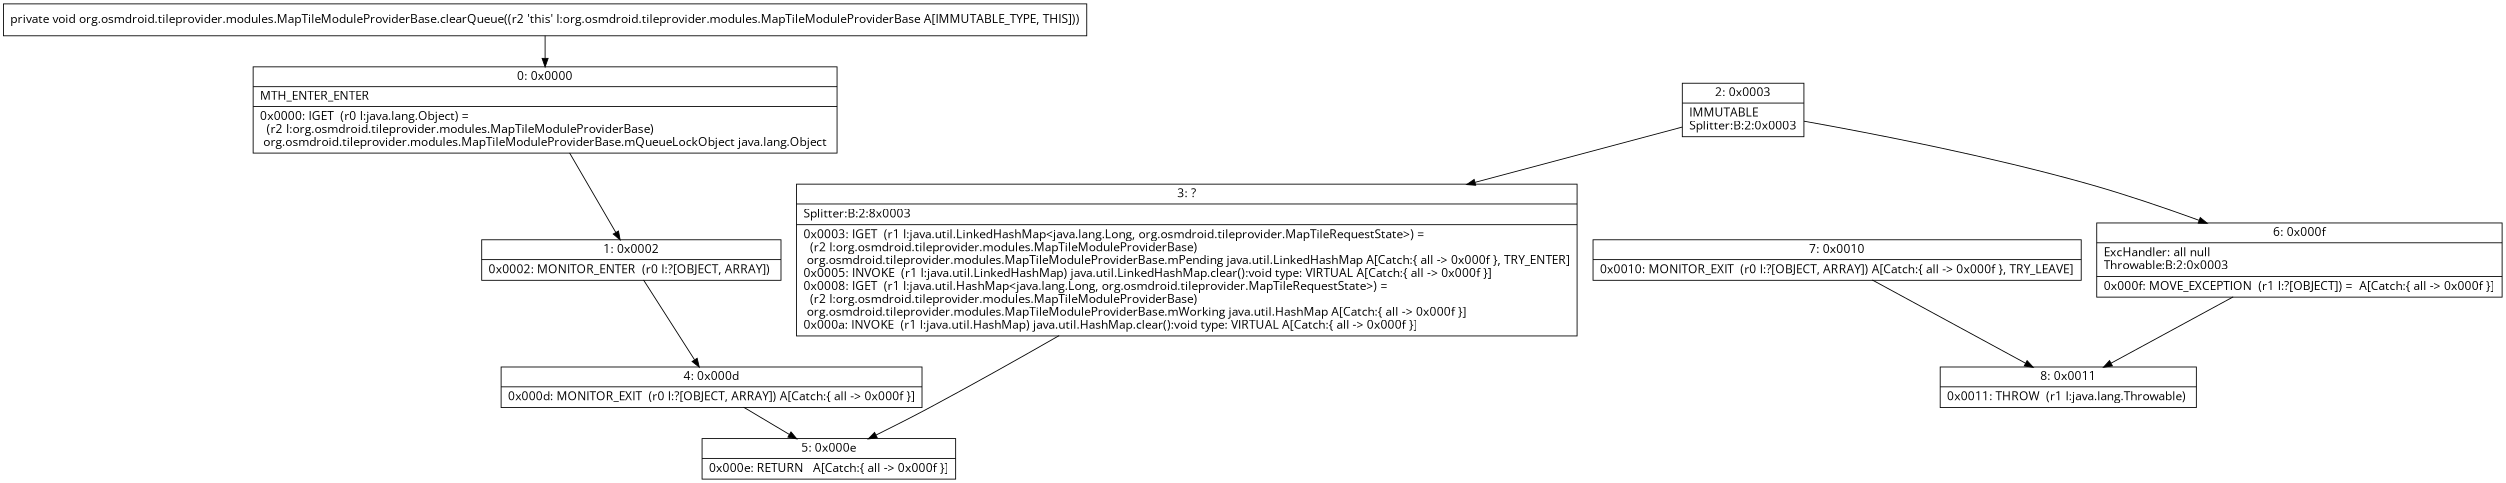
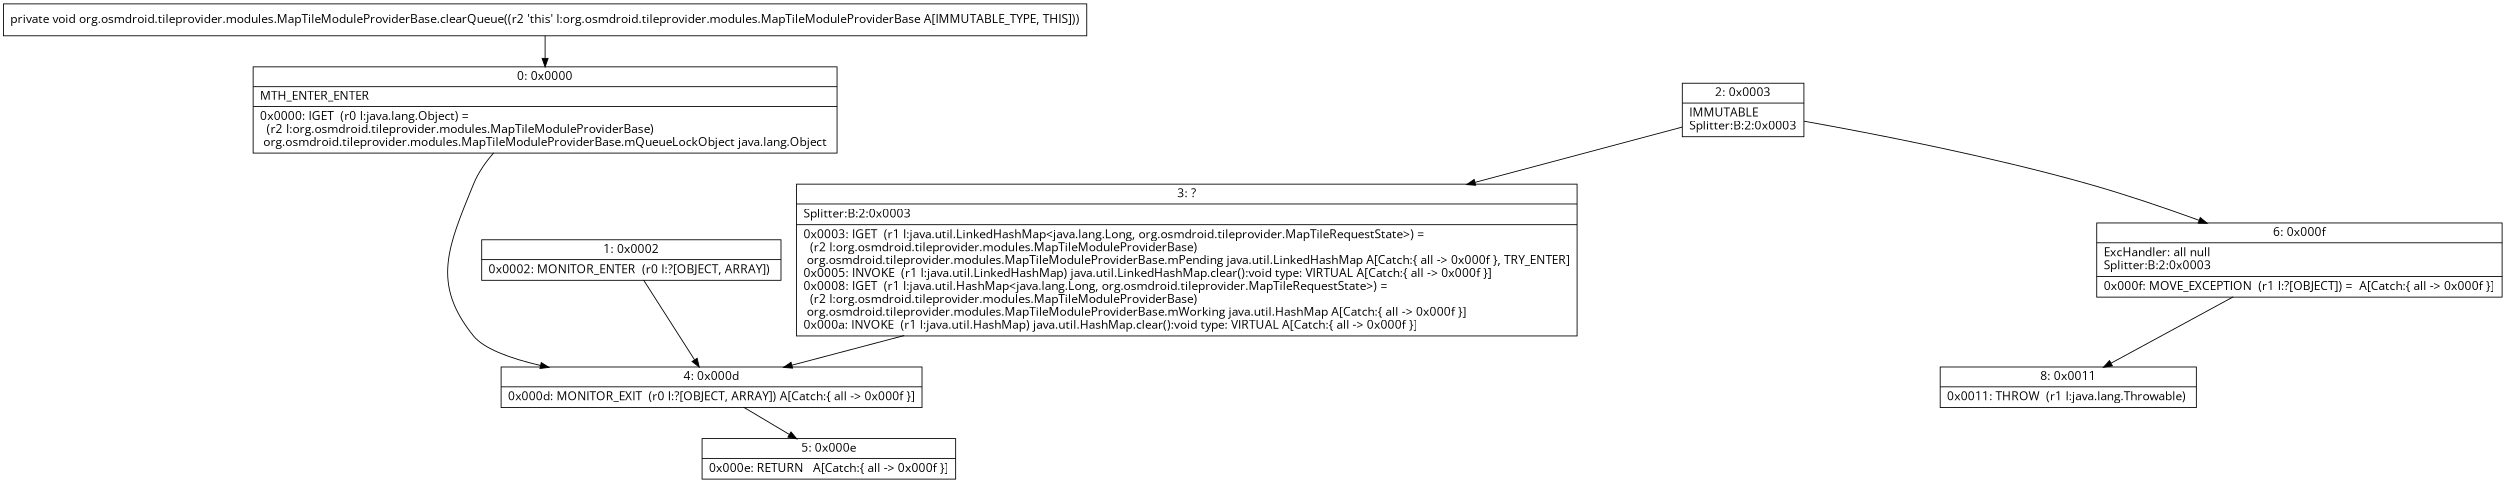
(593, 193) -> (448, 280)
(857, 214) -> (857, 214)
(1837, 260) -> none
(2166, 266) -> (2158, 266)
(968, 387) -> (848, 350)
